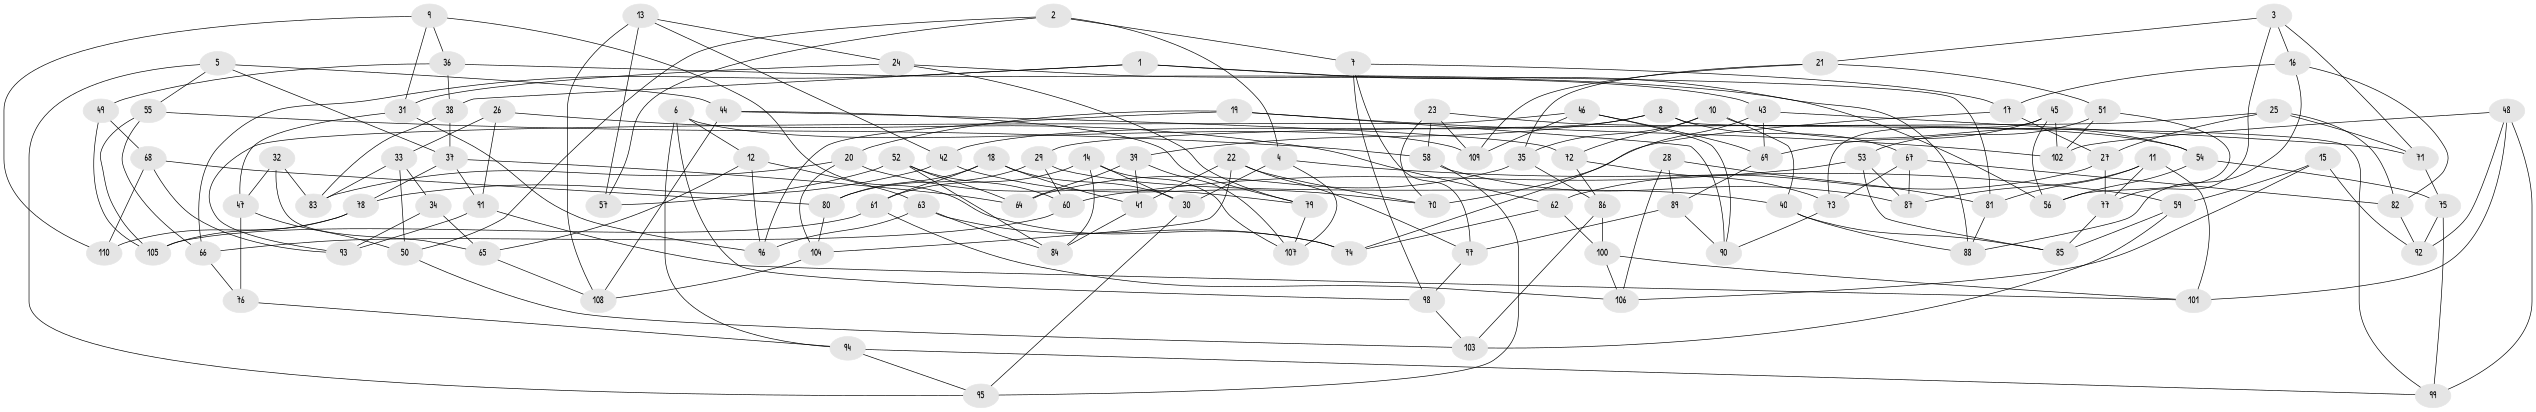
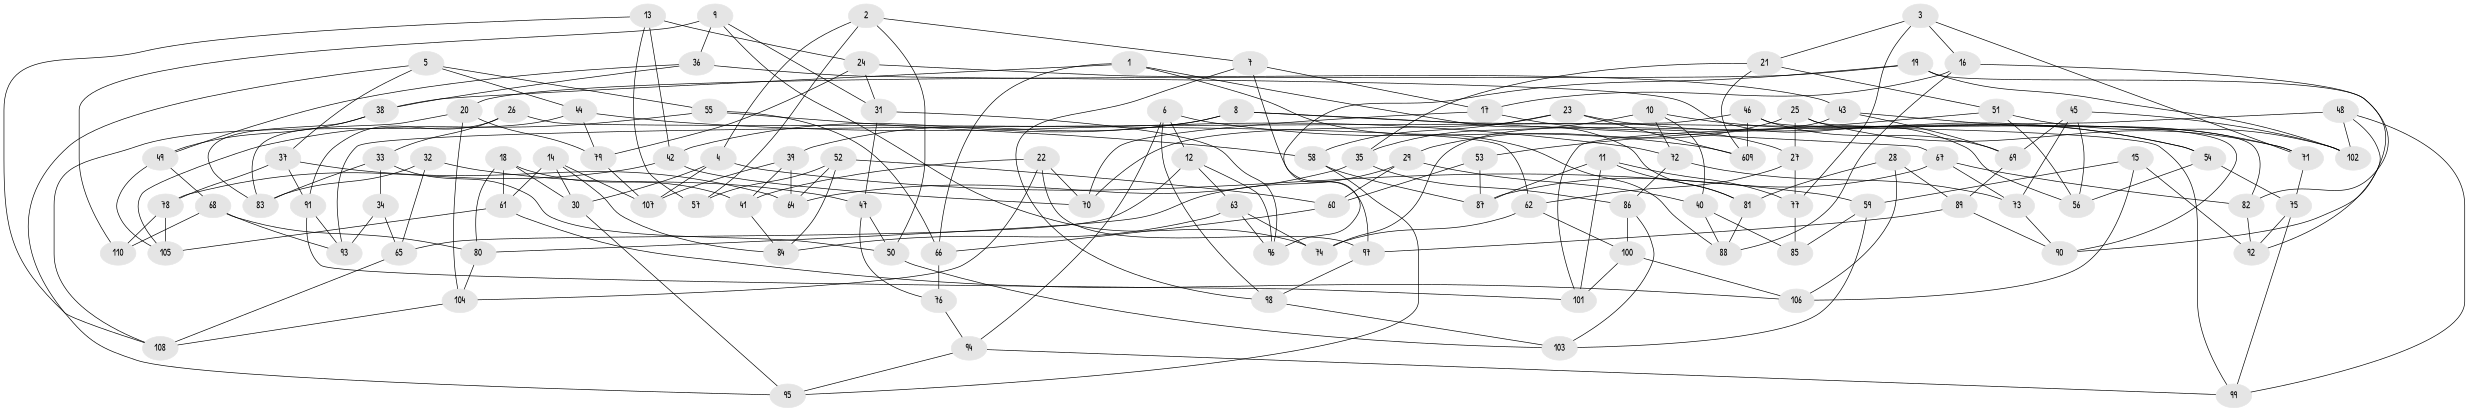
(450, 139) -> (270, 133)
(1474, 158) -> (1748, 158)
(1938, 230) -> none
